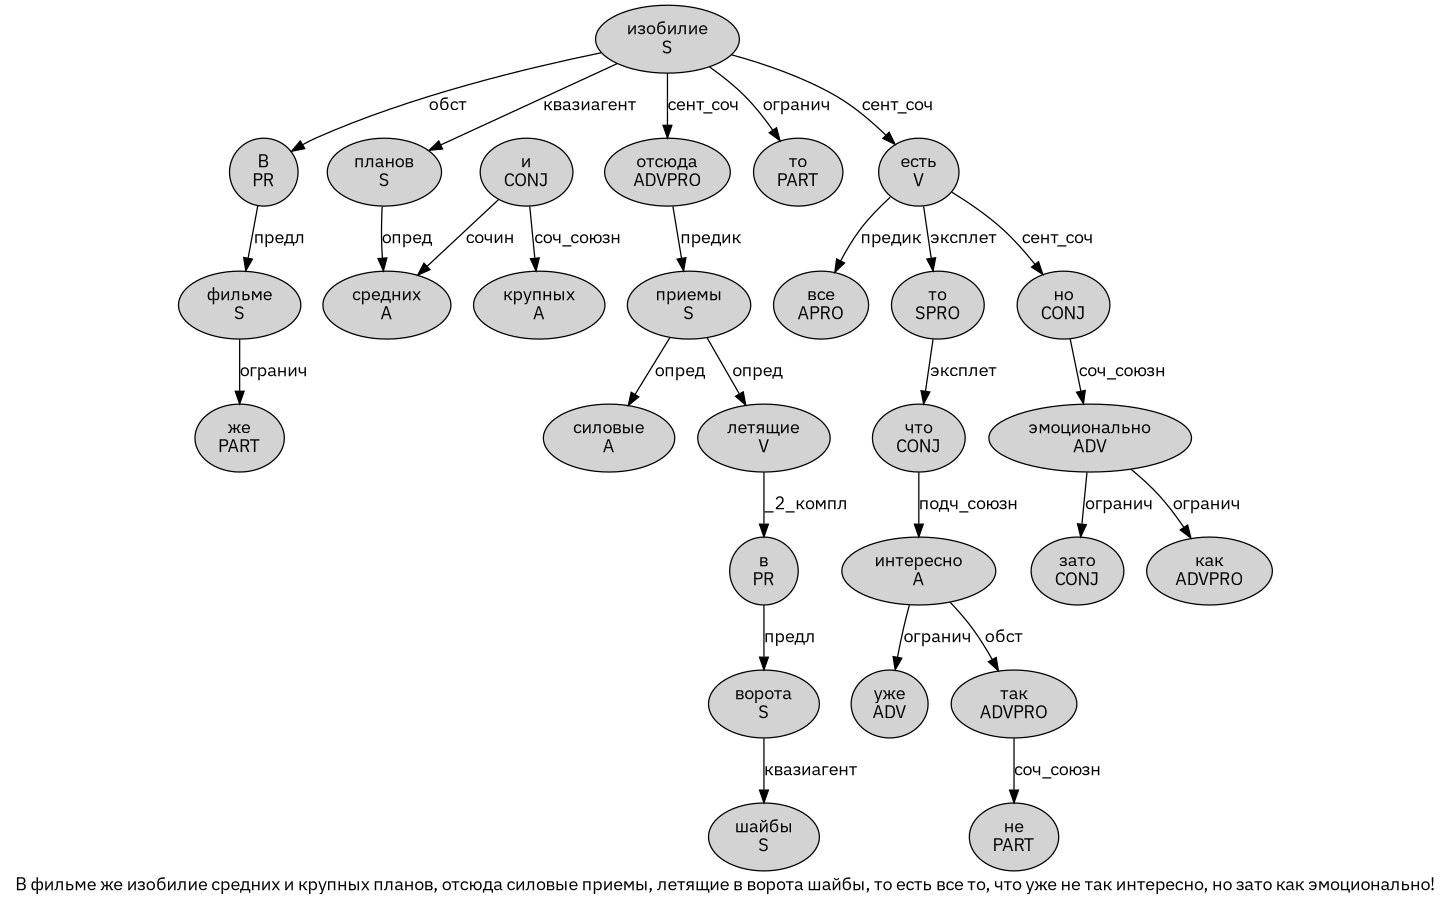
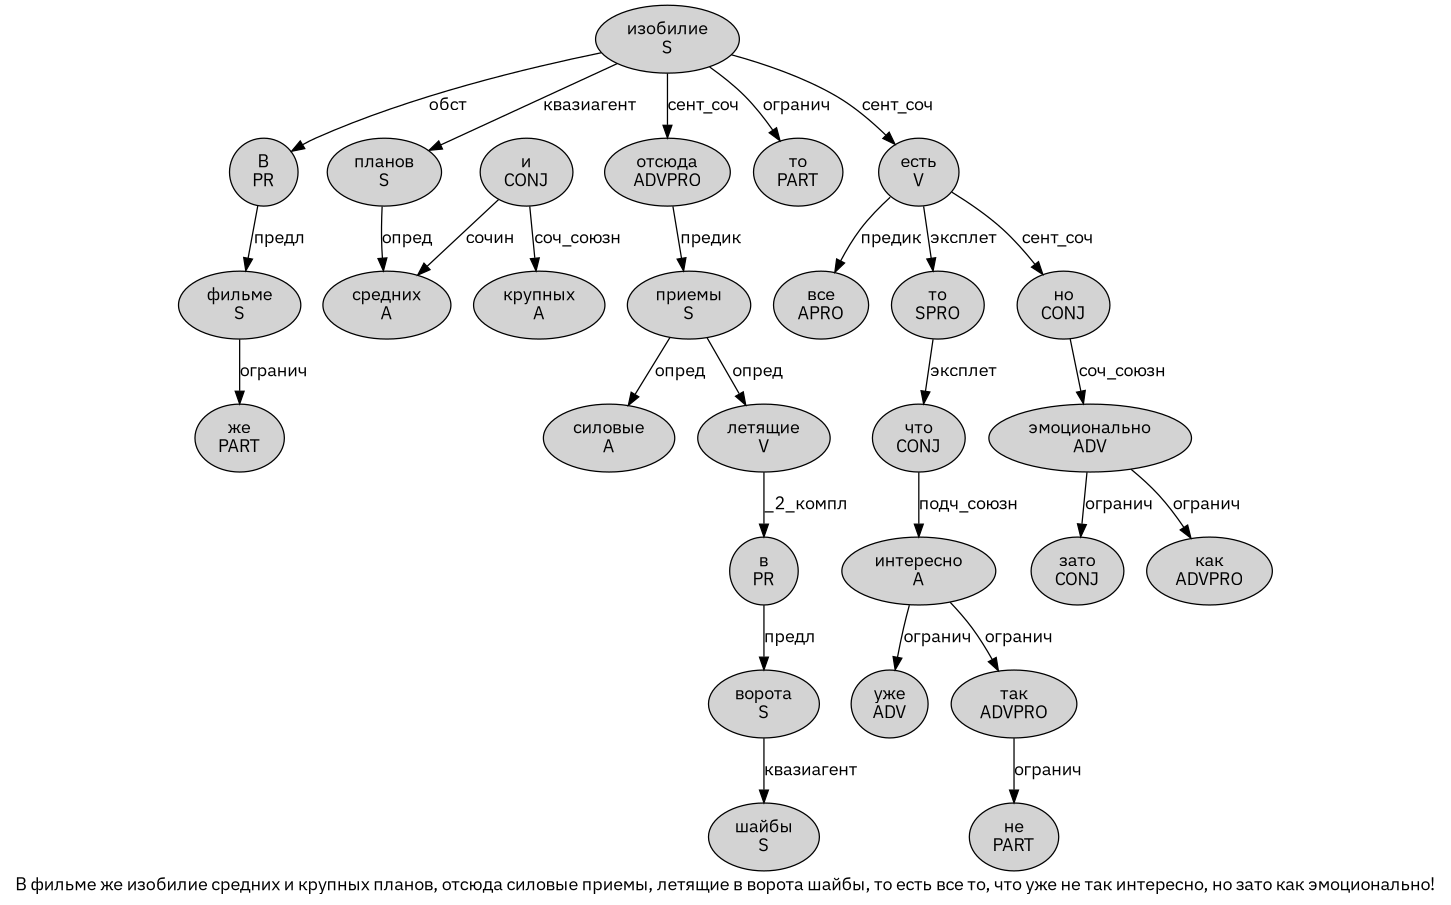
(1004, 638) -> (1019, 638)
(1058, 770) -> (1048, 770)
